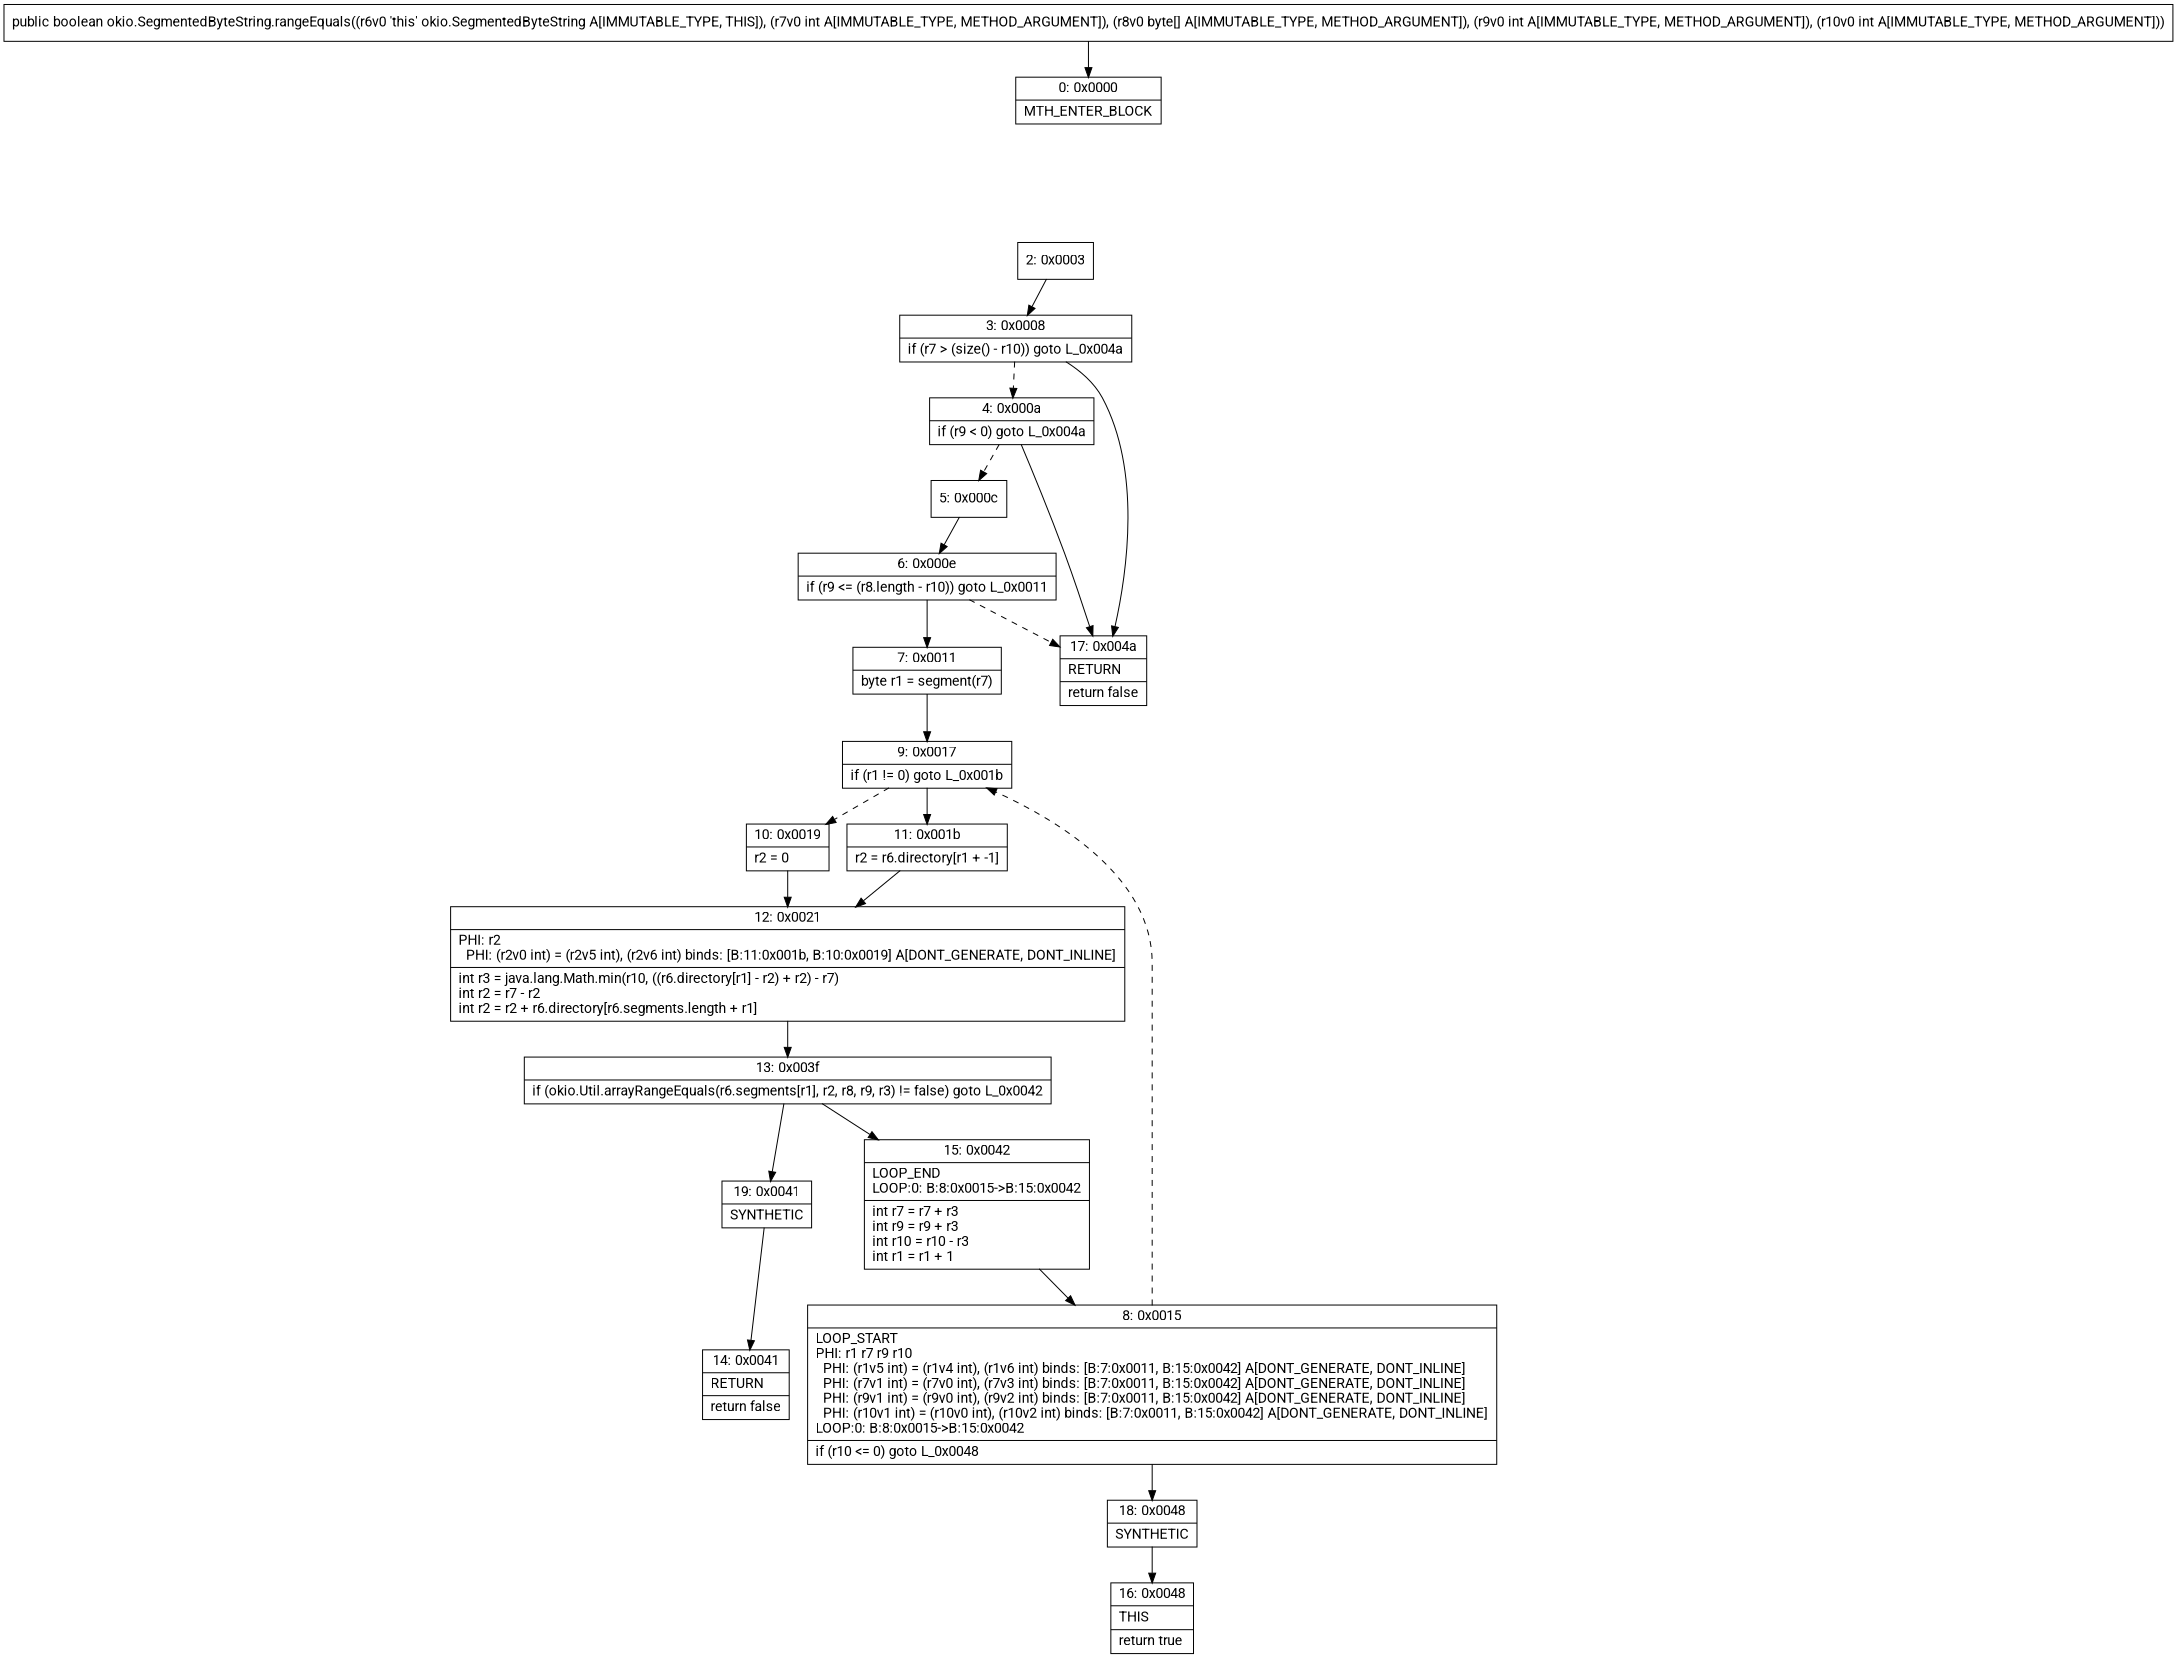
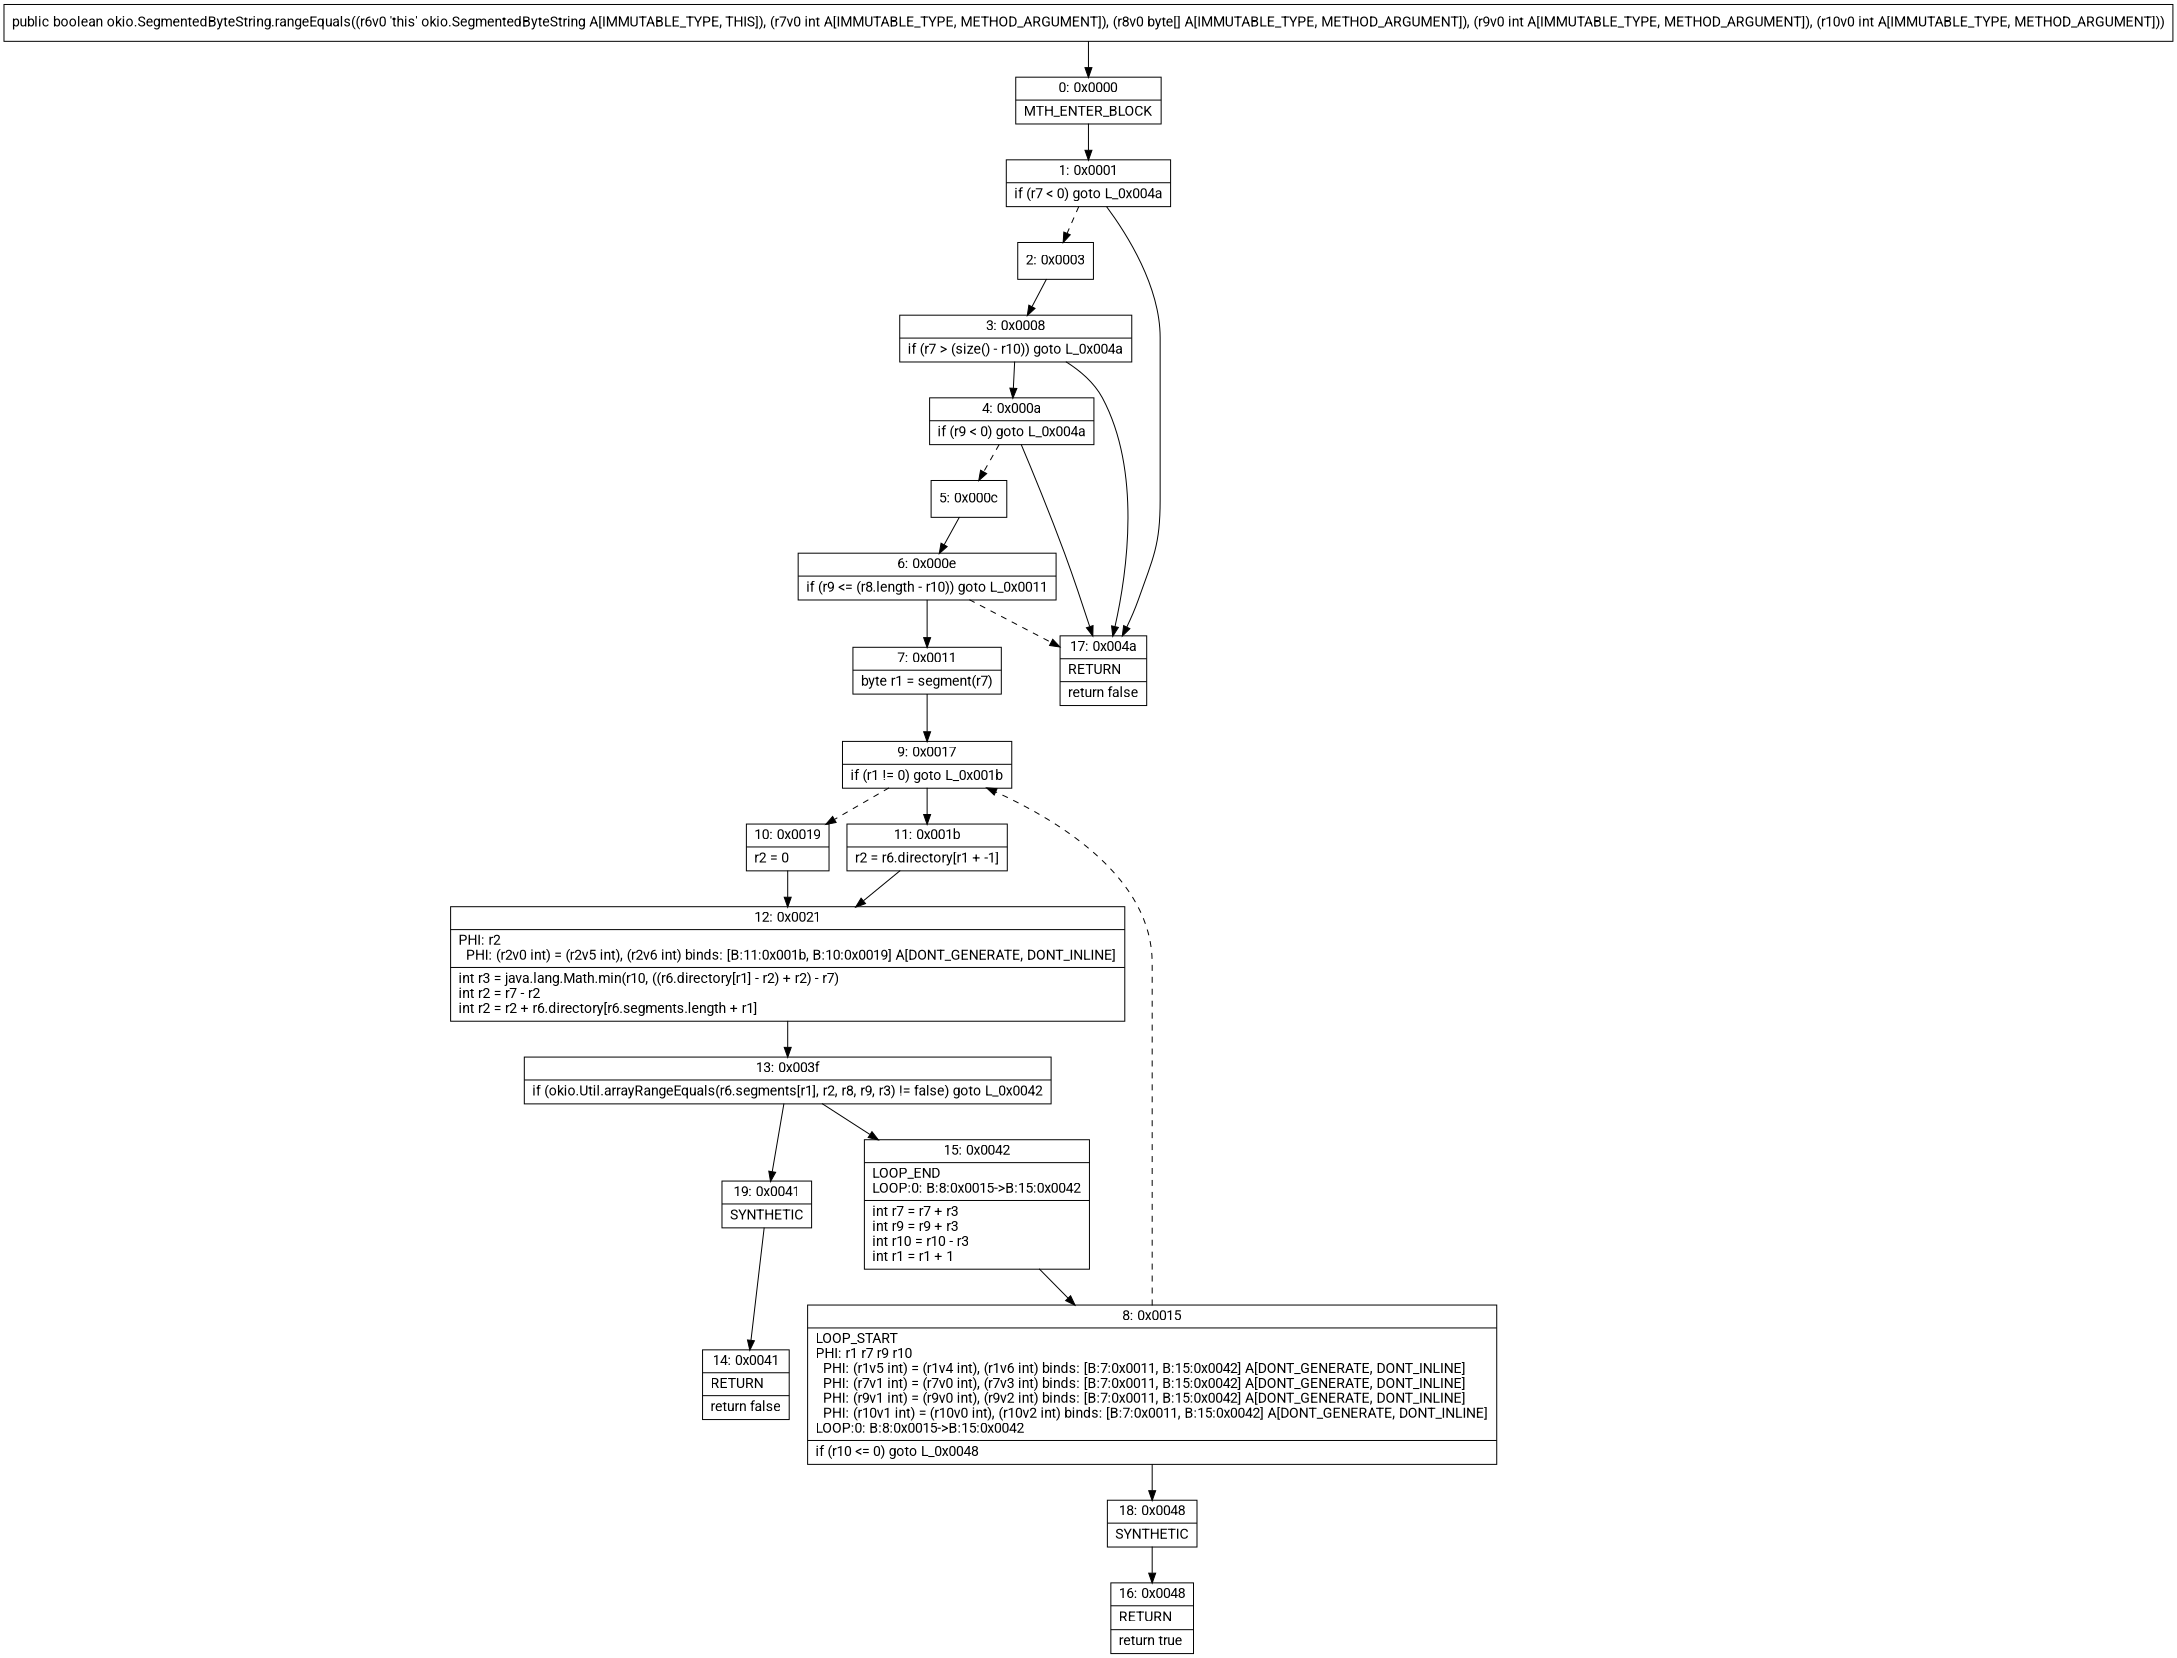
none -> (1088, 183)
(1014, 375) -> (1014, 375)
(1134, 1617) -> (1146, 1617)
